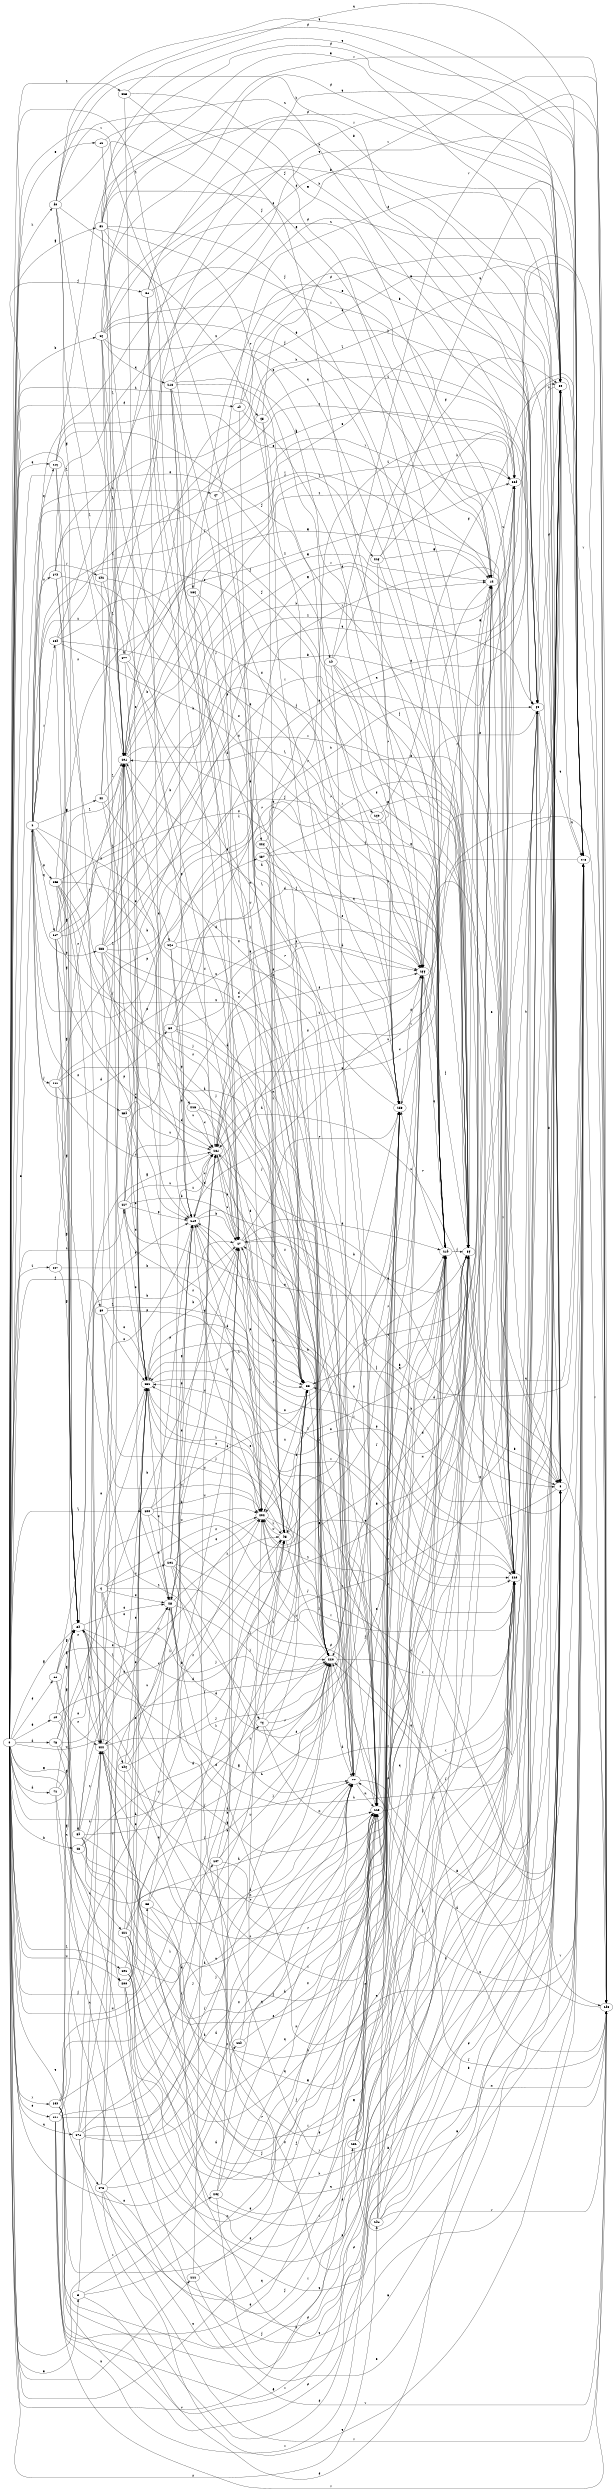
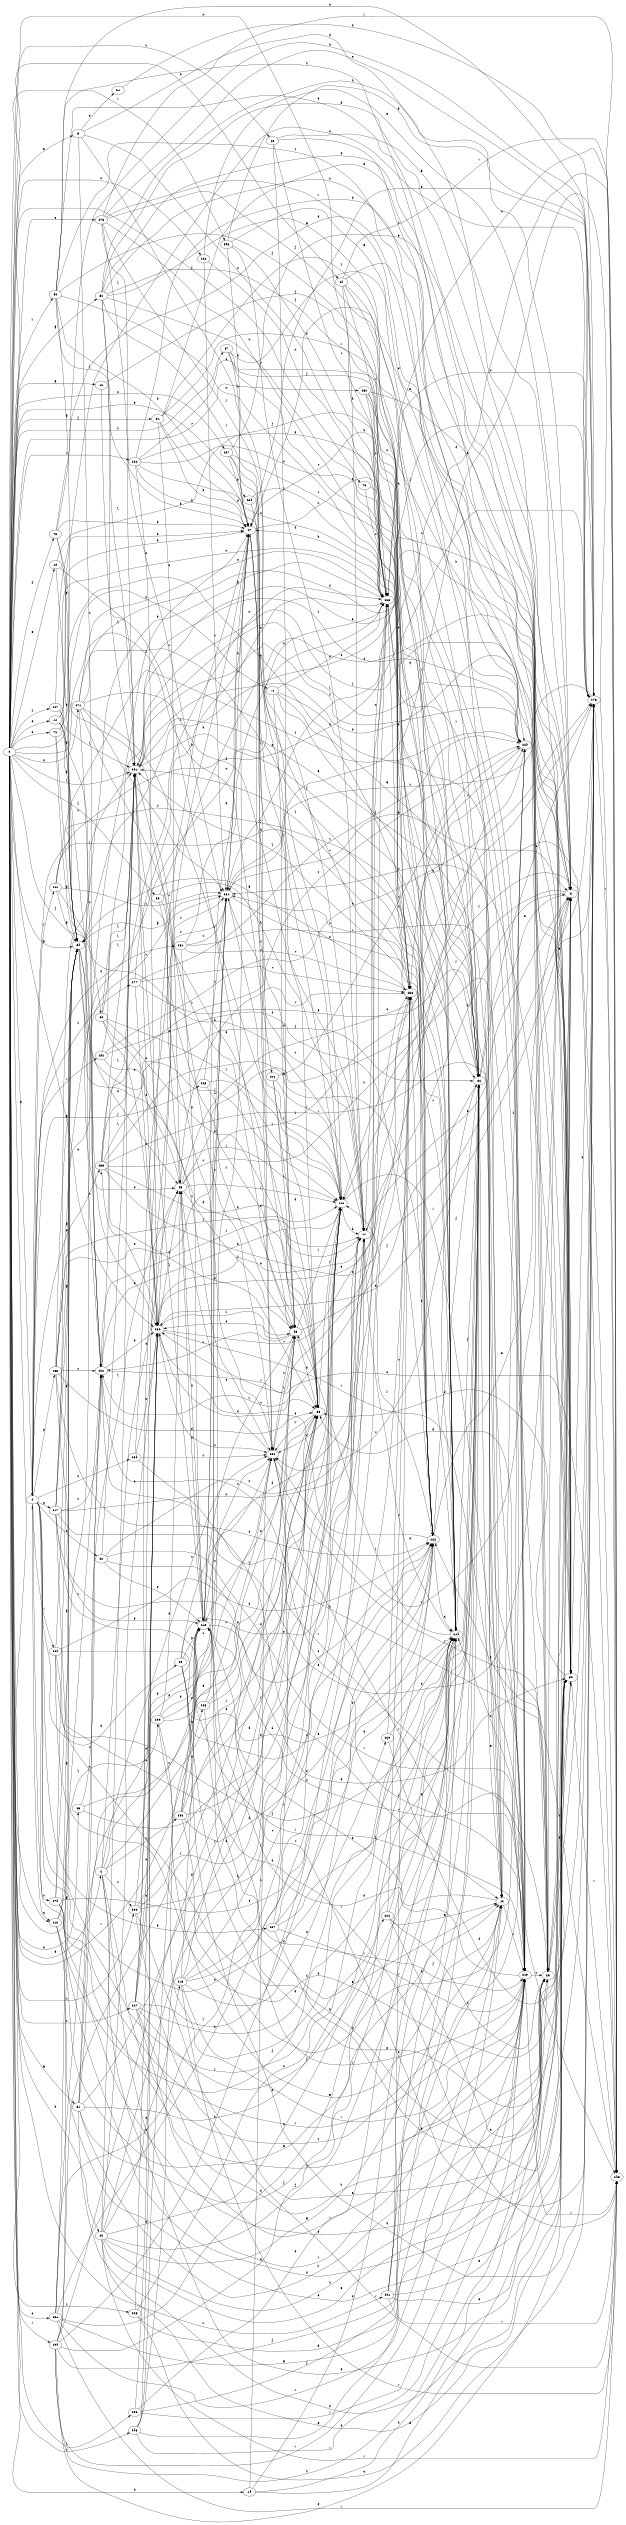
none -> (118, 90)
none -> (364, 485)
none -> (12, 1417)
(100, 1428) -> (222, 703)
(78, 1834) -> (78, 2107)
